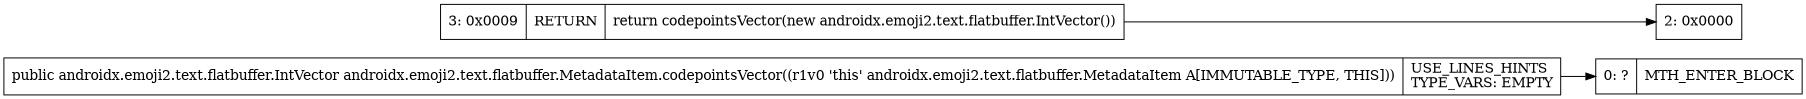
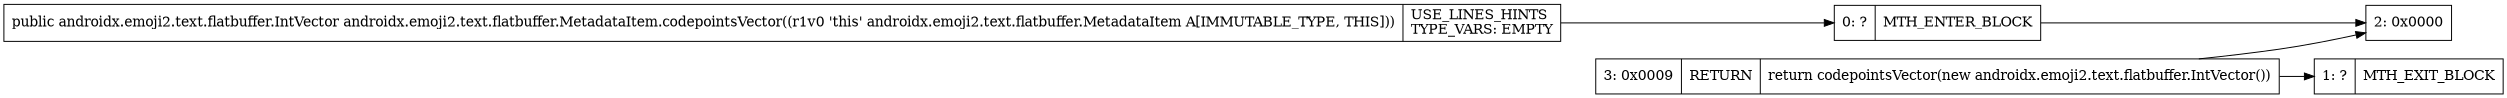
none -> (2198, 23)
none -> (2409, 76)
